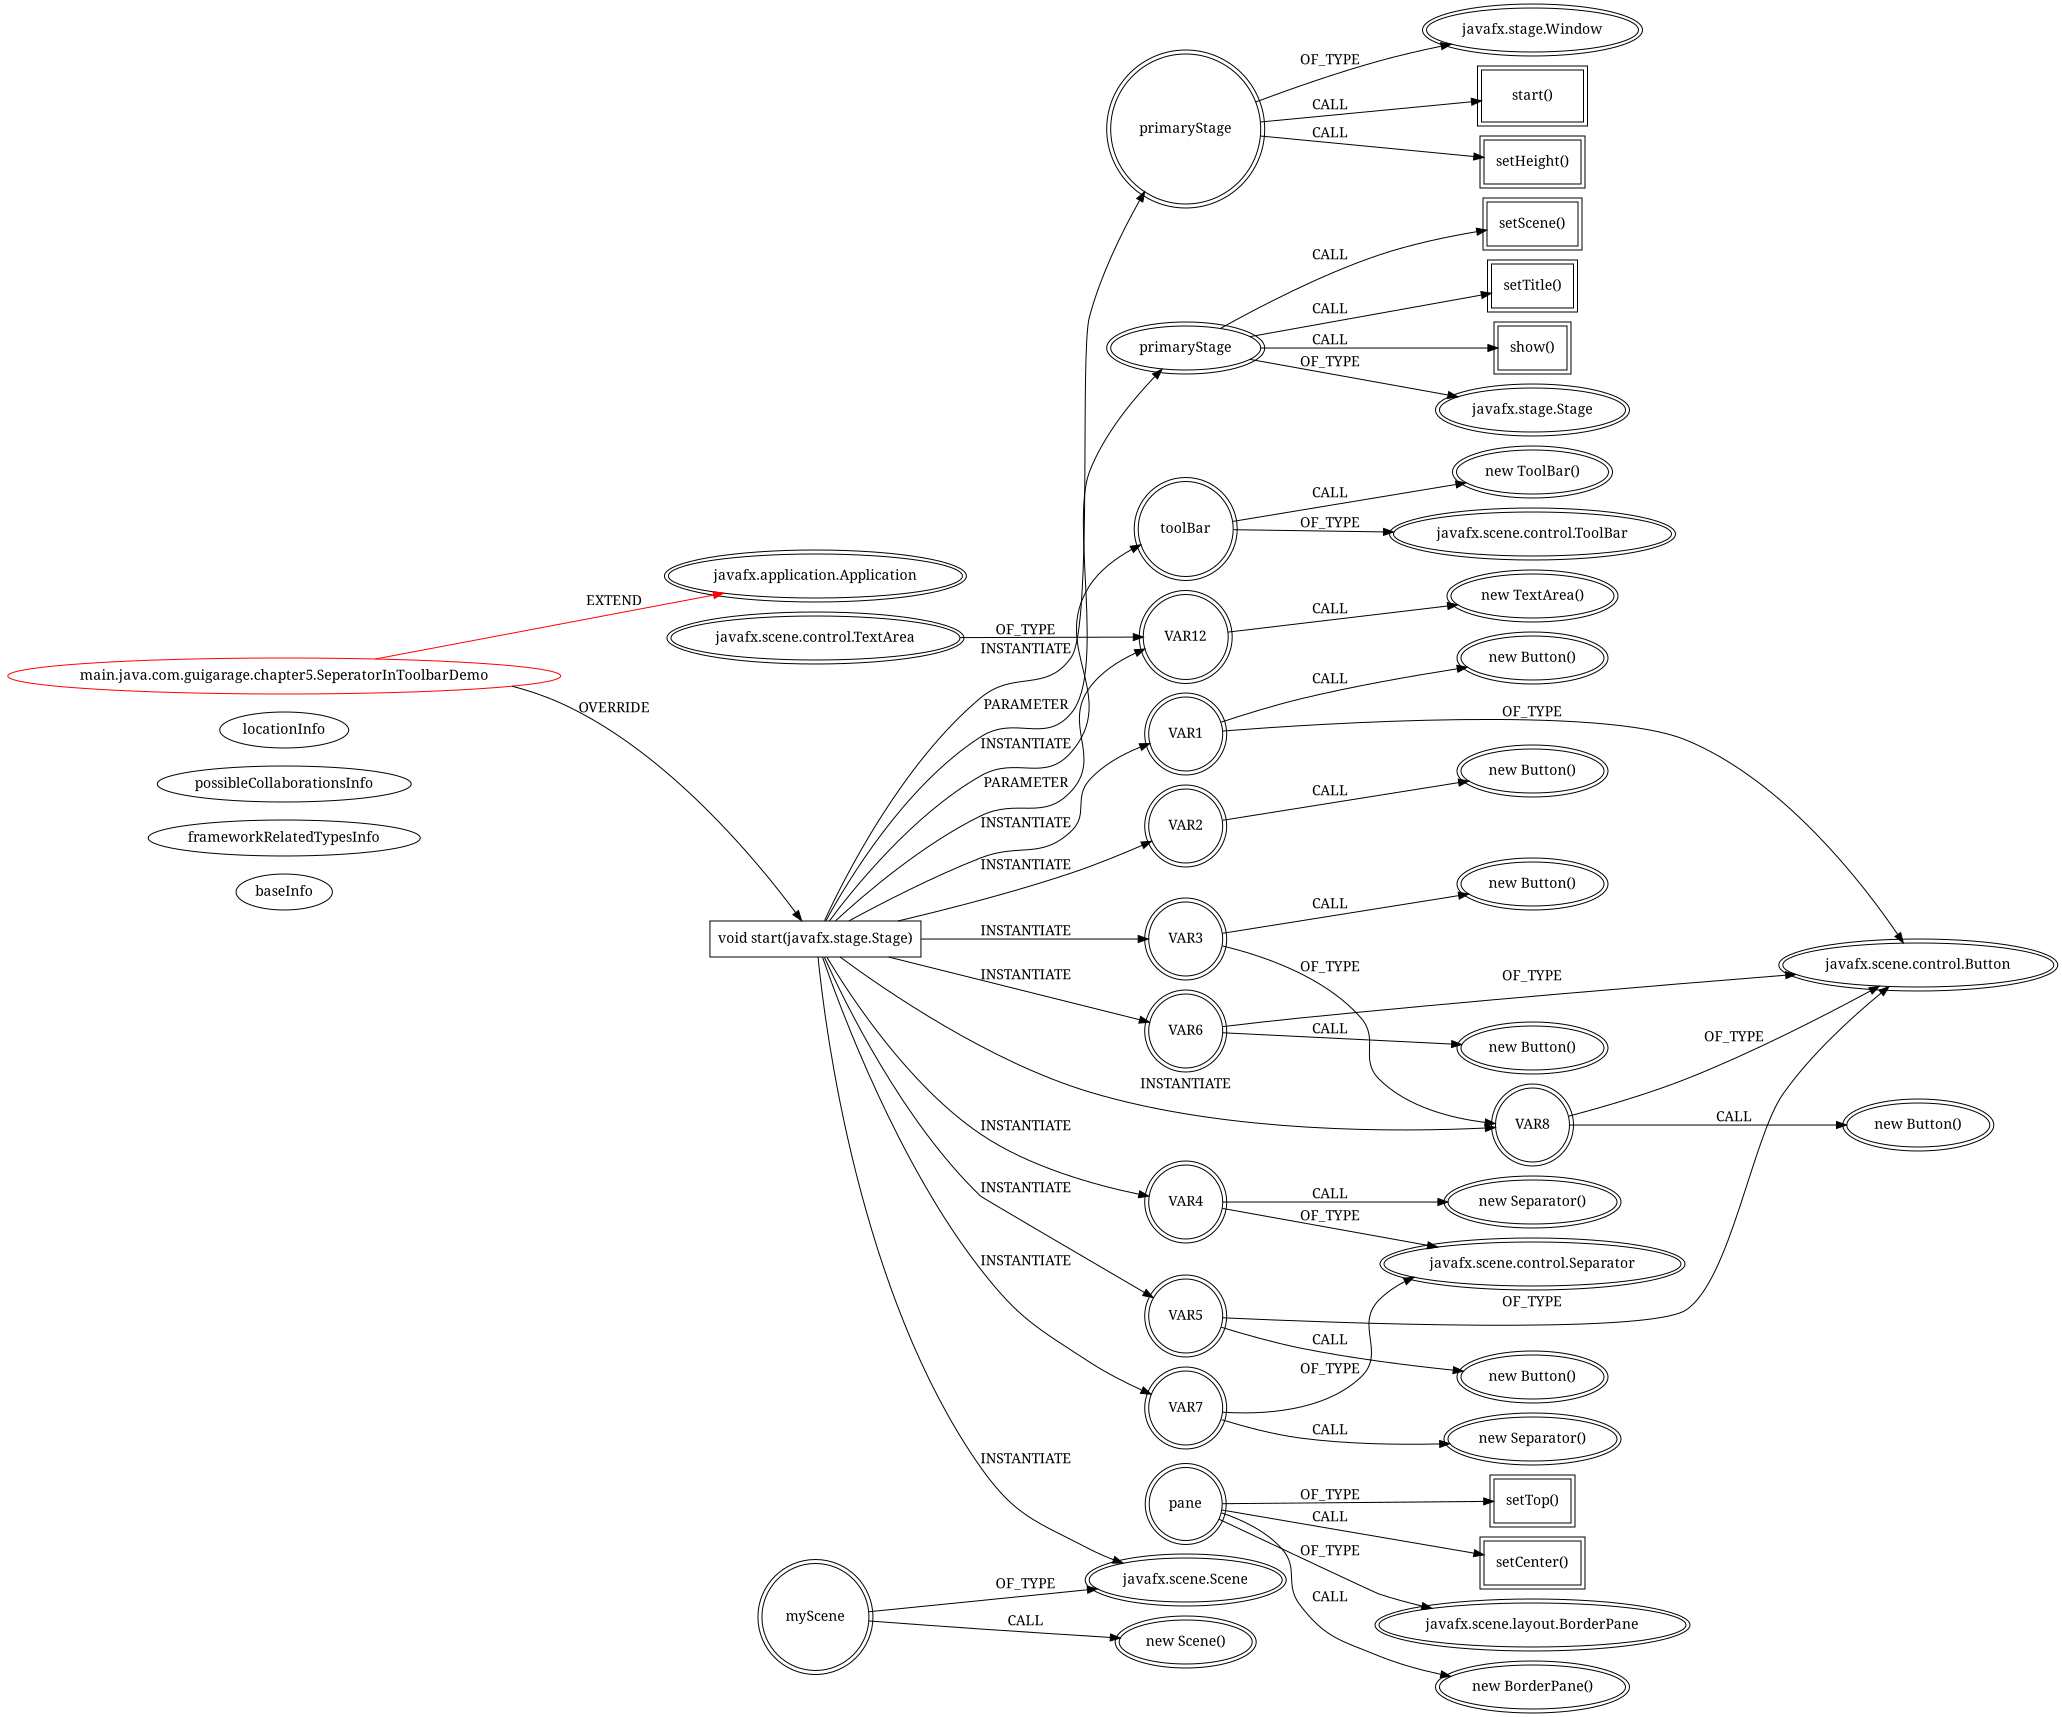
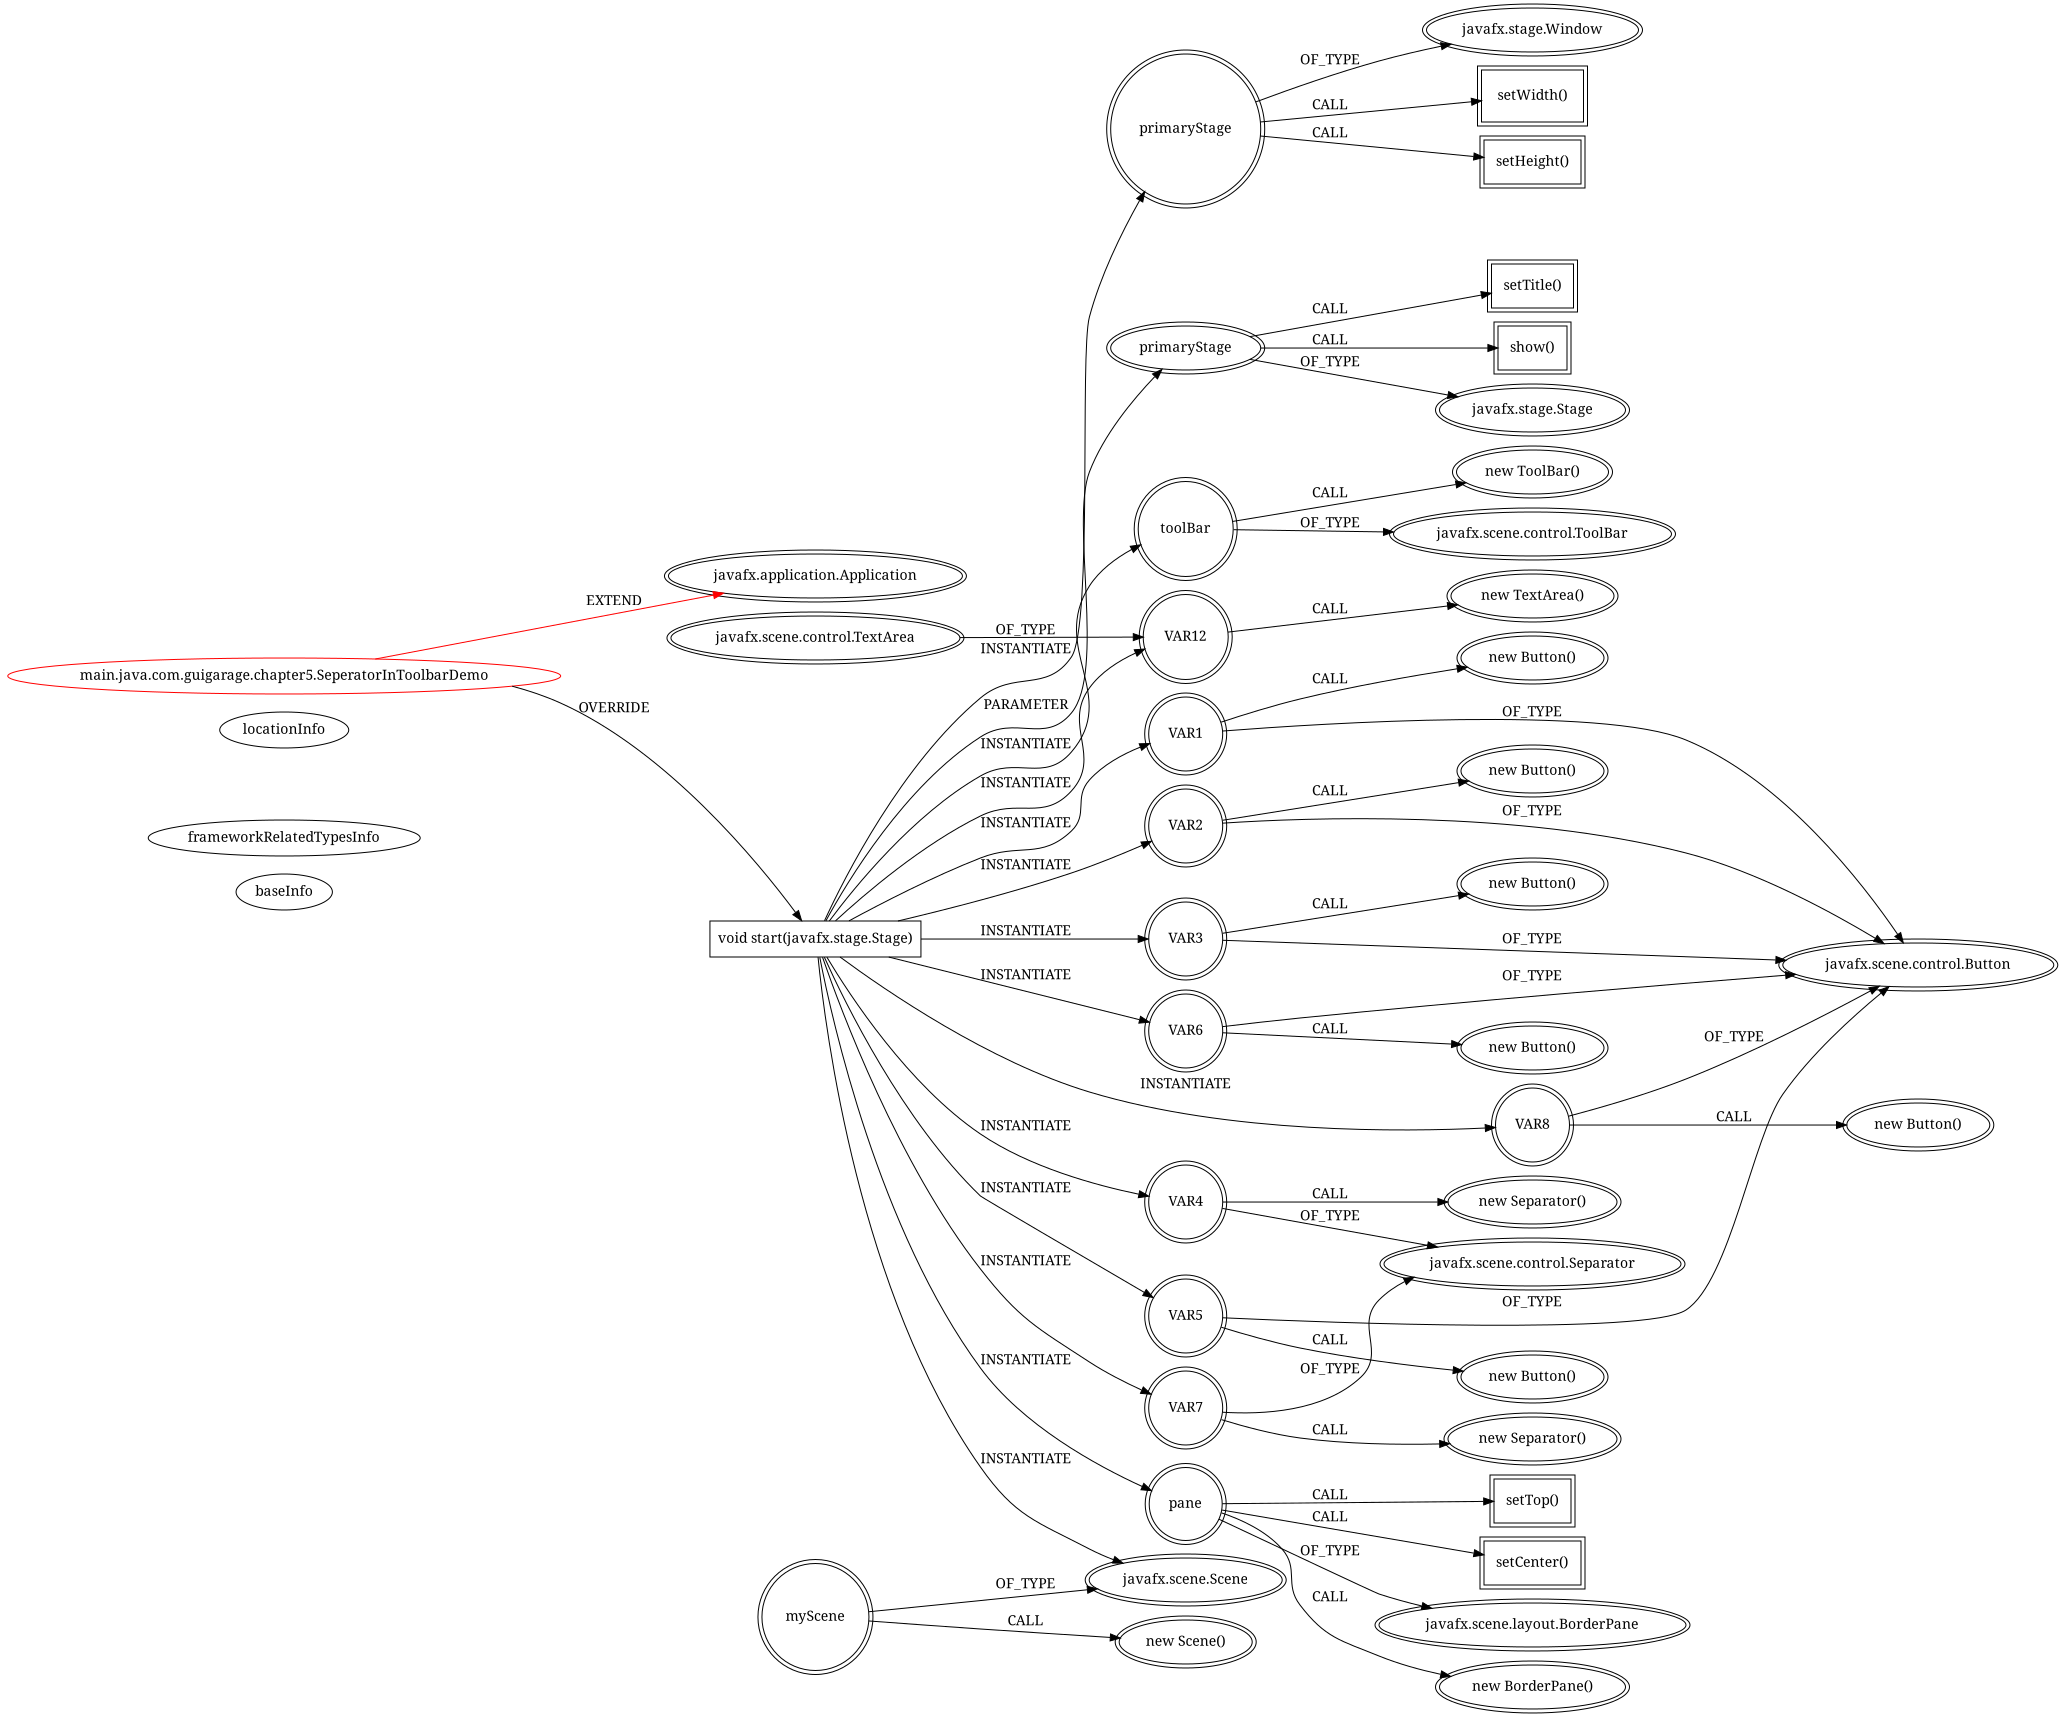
(1532, 96) -> (1532, 96)
(1532, 224) -> none
(284, 784) -> none
(1026, 784) -> (1026, 784)
none -> (1560, 830)
(1367, 1028) -> (1499, 950)
none -> (919, 1264)
(1330, 1496) -> (1330, 1496)
